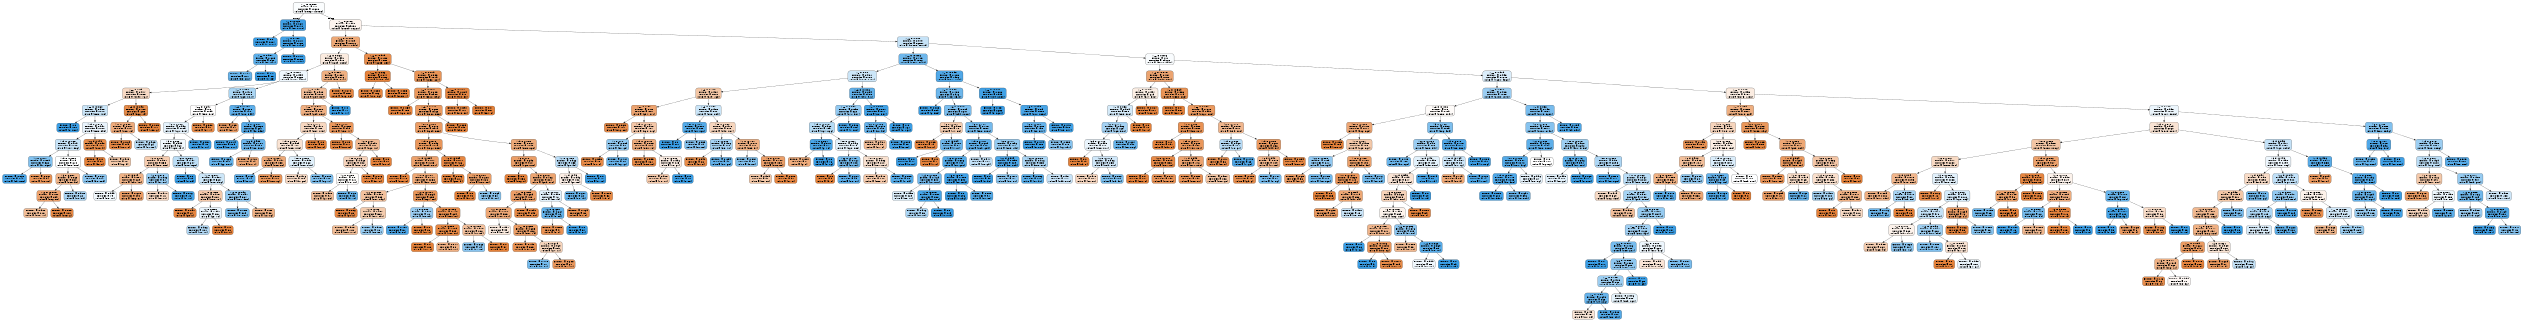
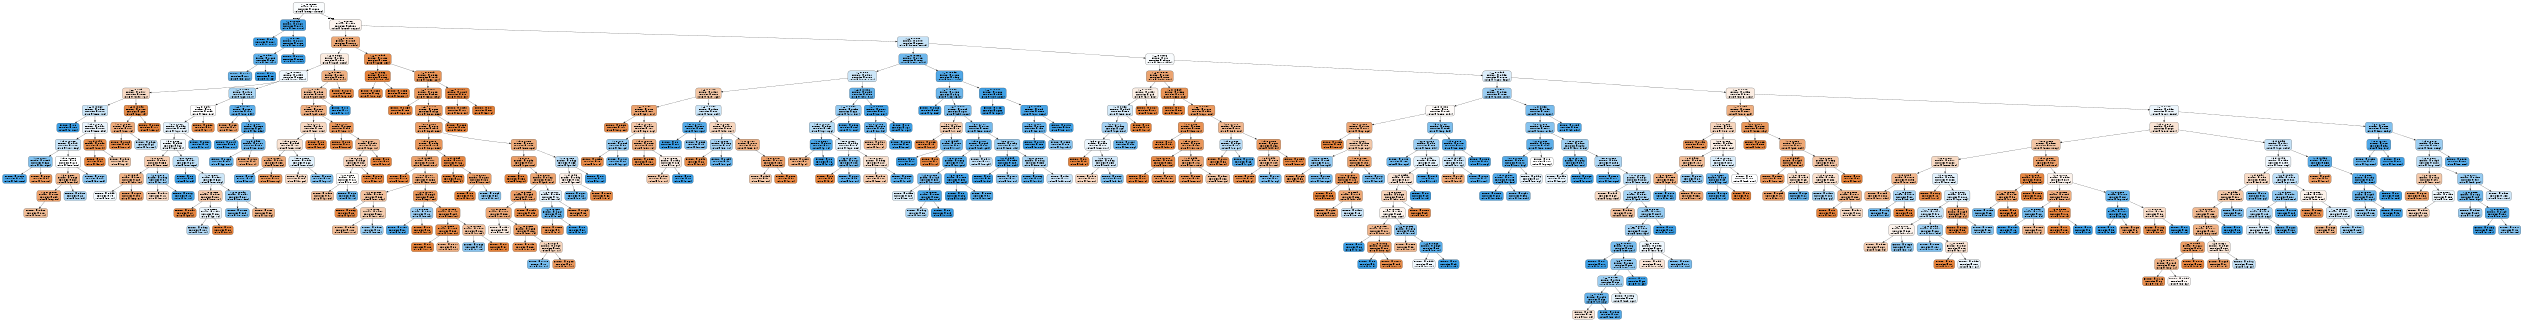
(747, 162) -> none
(62, 213) -> none
(2443, 213) -> none
(538, 264) -> (538, 264)
